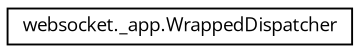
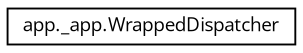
(180, 27) -> (151, 27)
